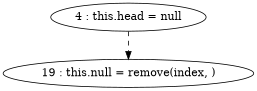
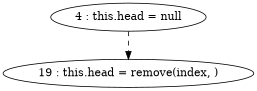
(128, 73) -> (128, 73)
